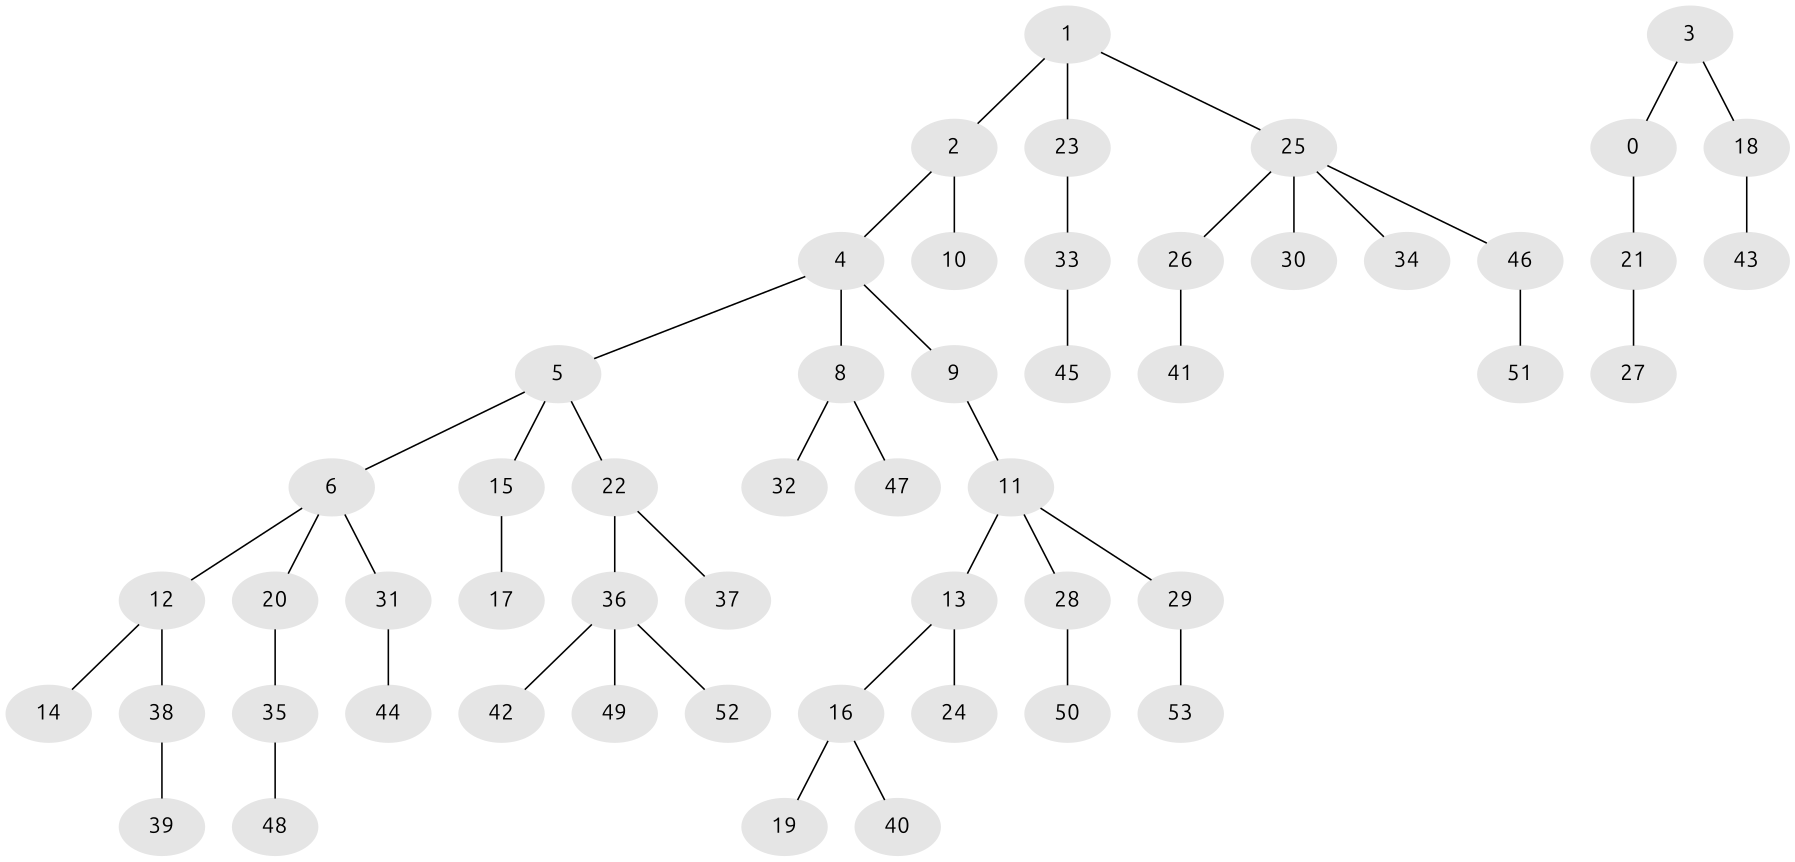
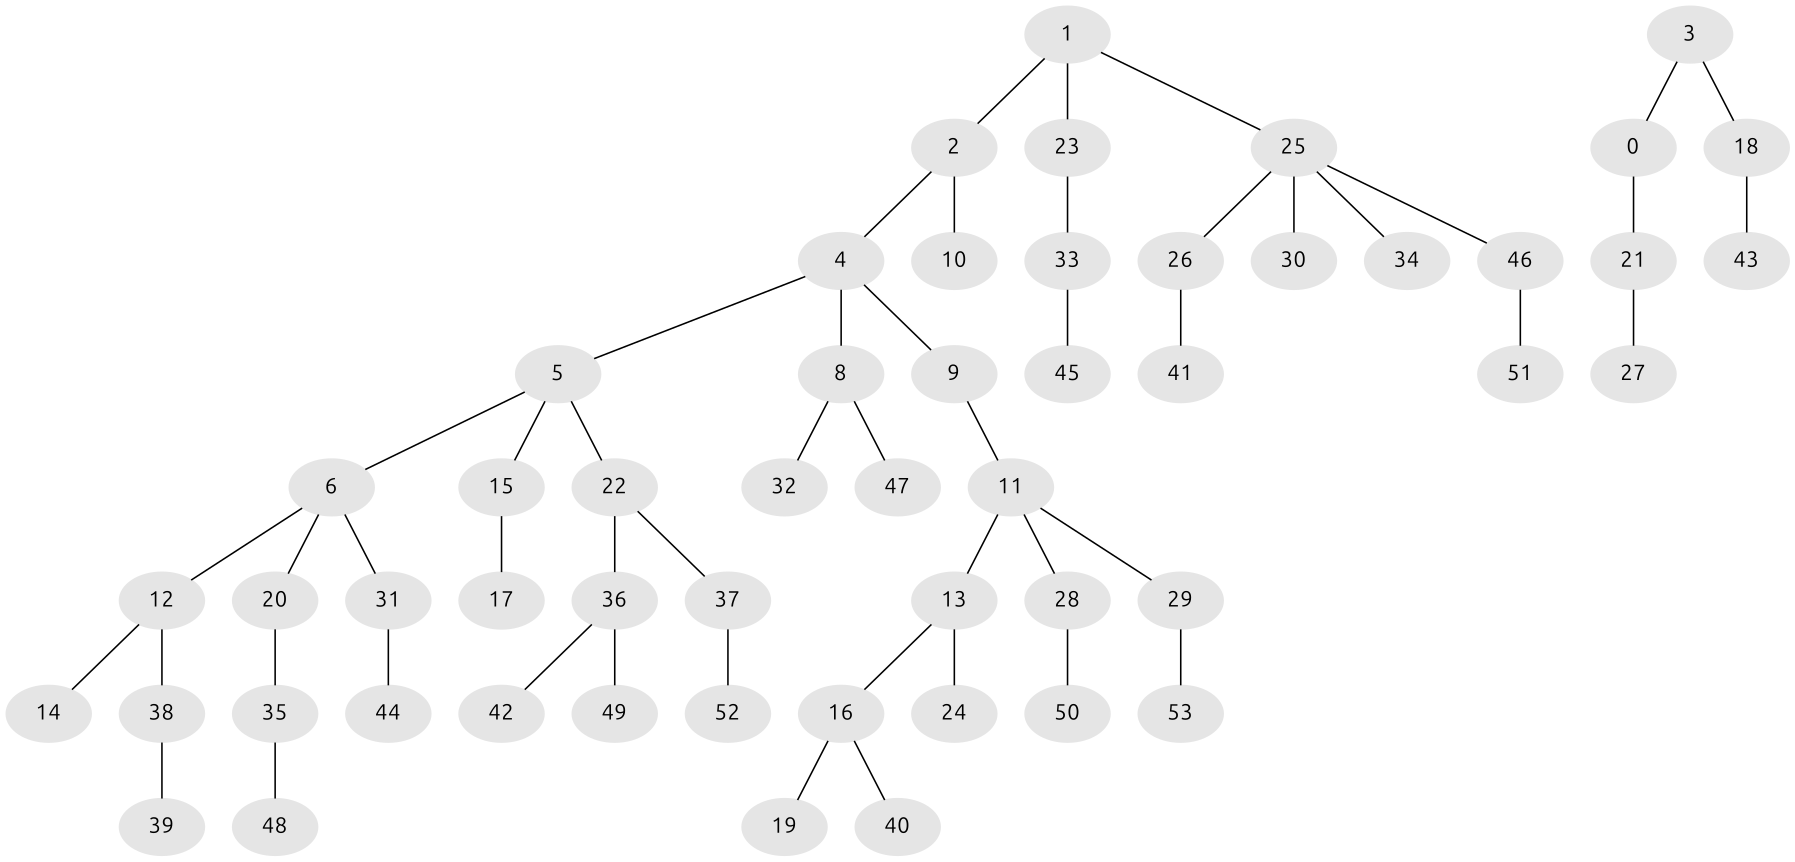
(671, 657) -> (728, 657)
